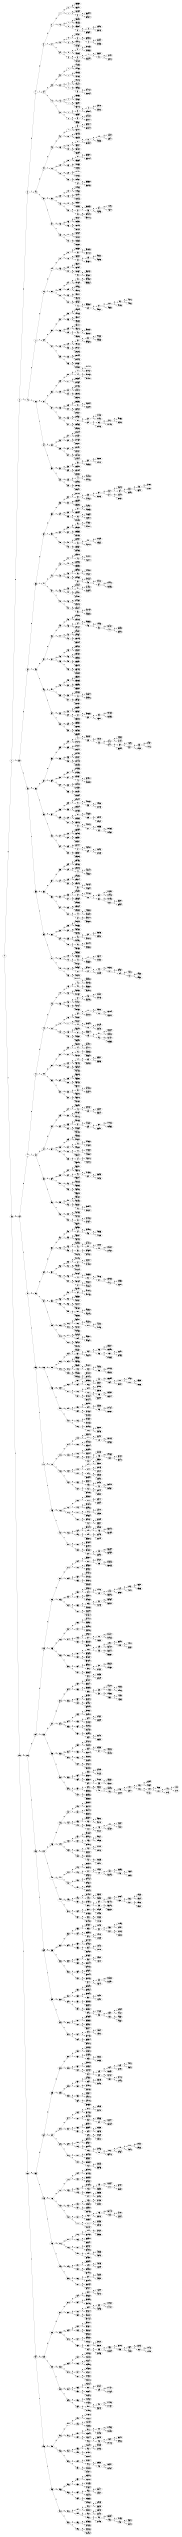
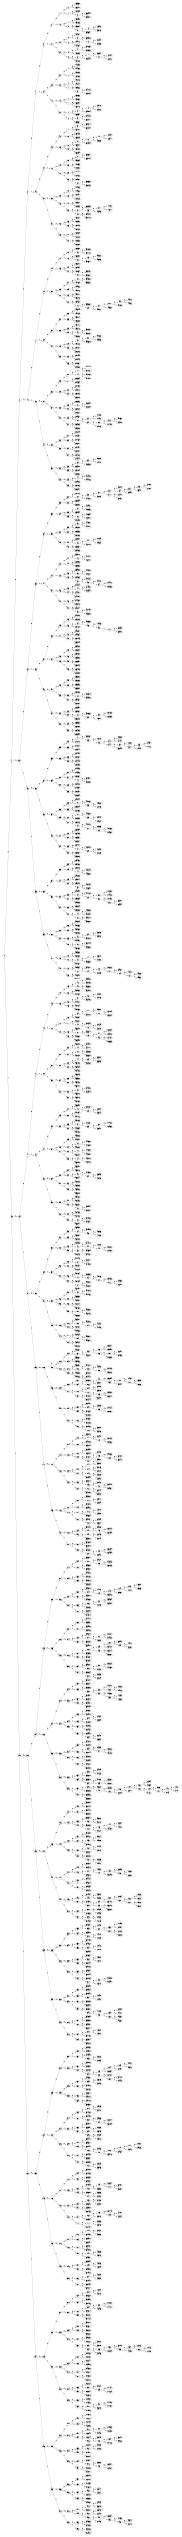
(109, 626) -> none
(48, 1368) -> (52, 1365)
(82, 1882) -> (77, 1884)
